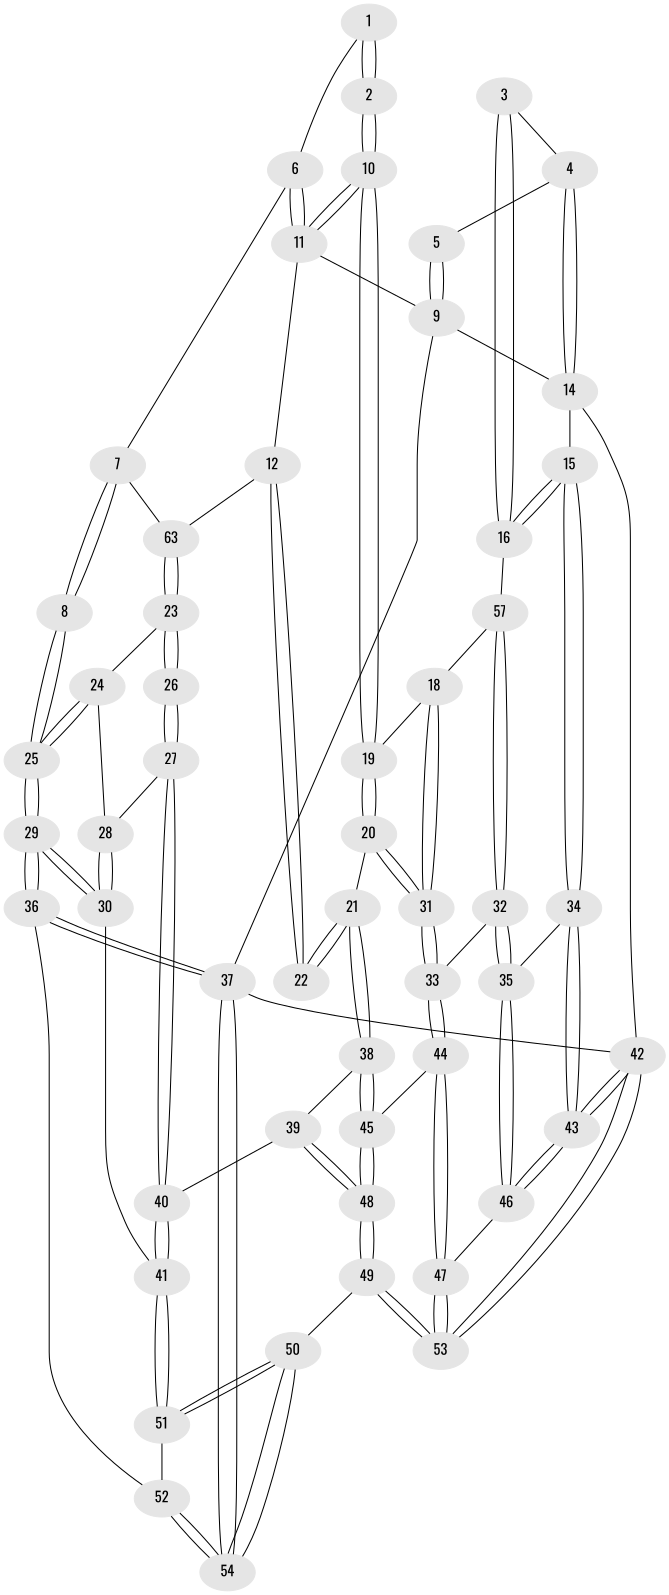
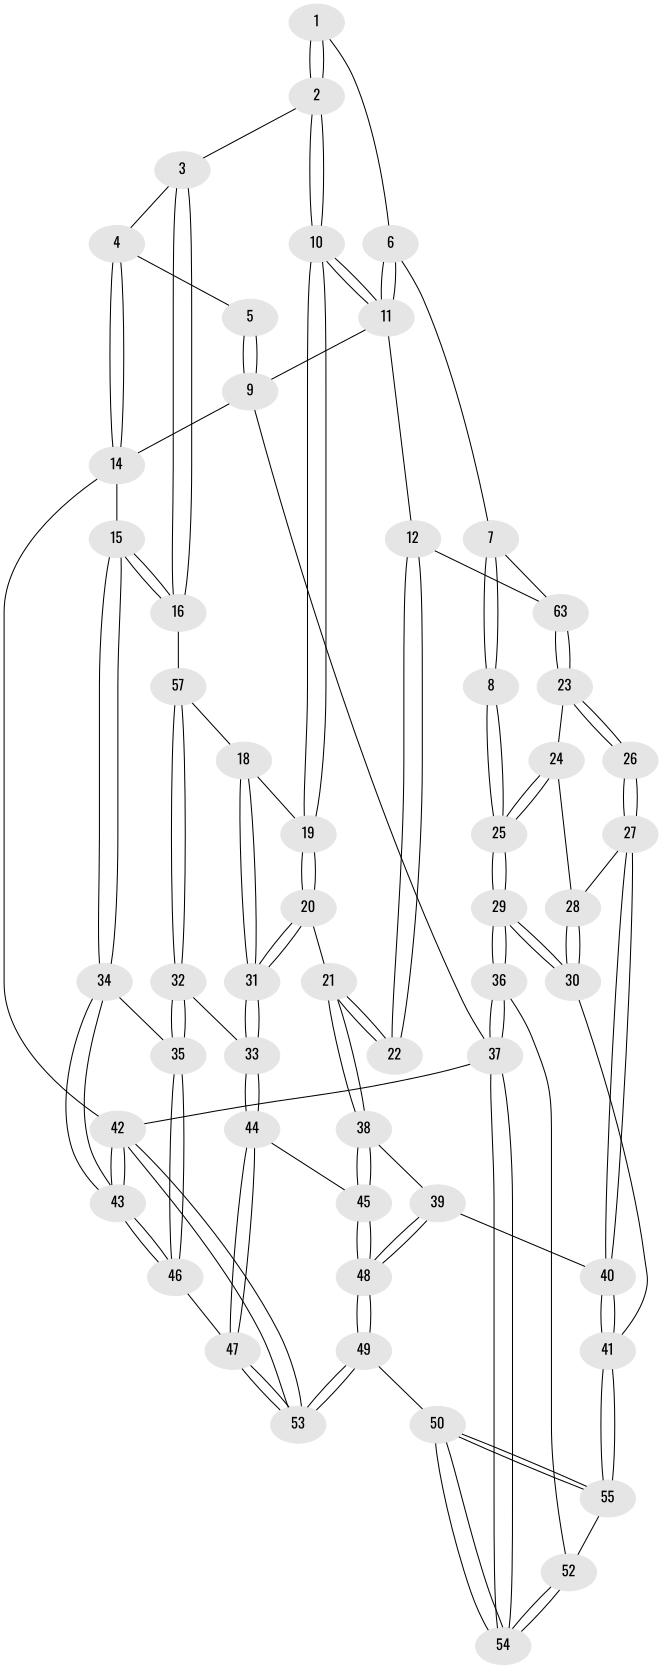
none -> (250, 133)
(162, 1425) -> (608, 1499)
